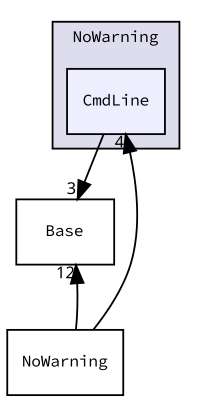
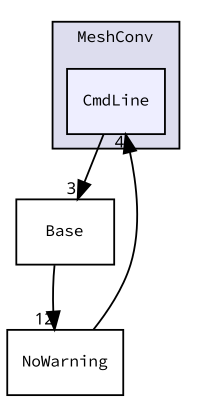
(116, 38) -> (116, 38)
(77, 307) -> (53, 288)
